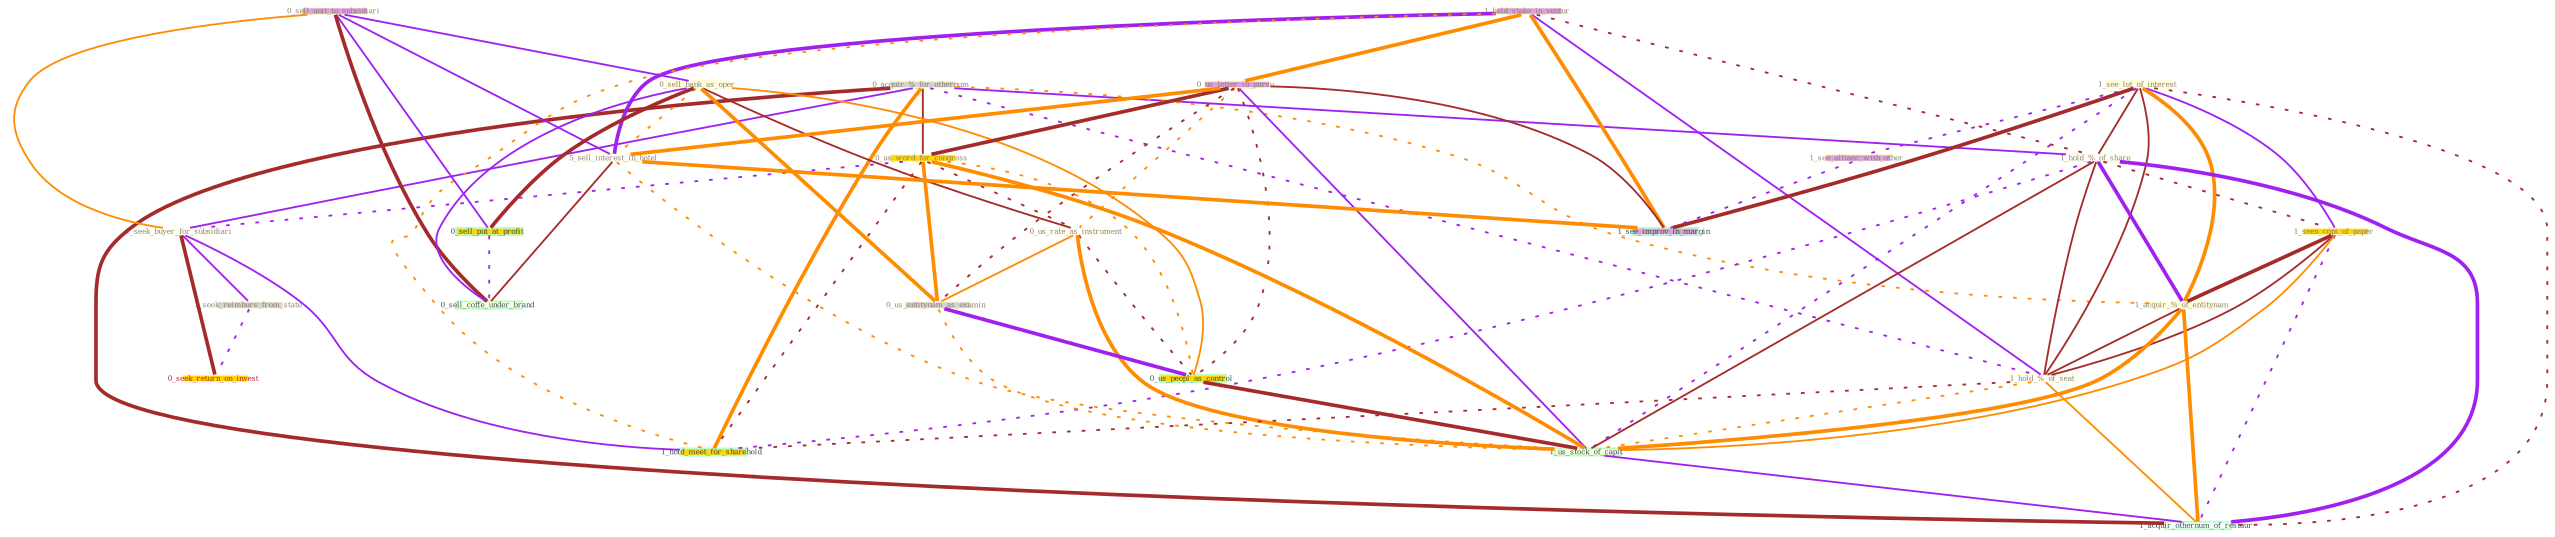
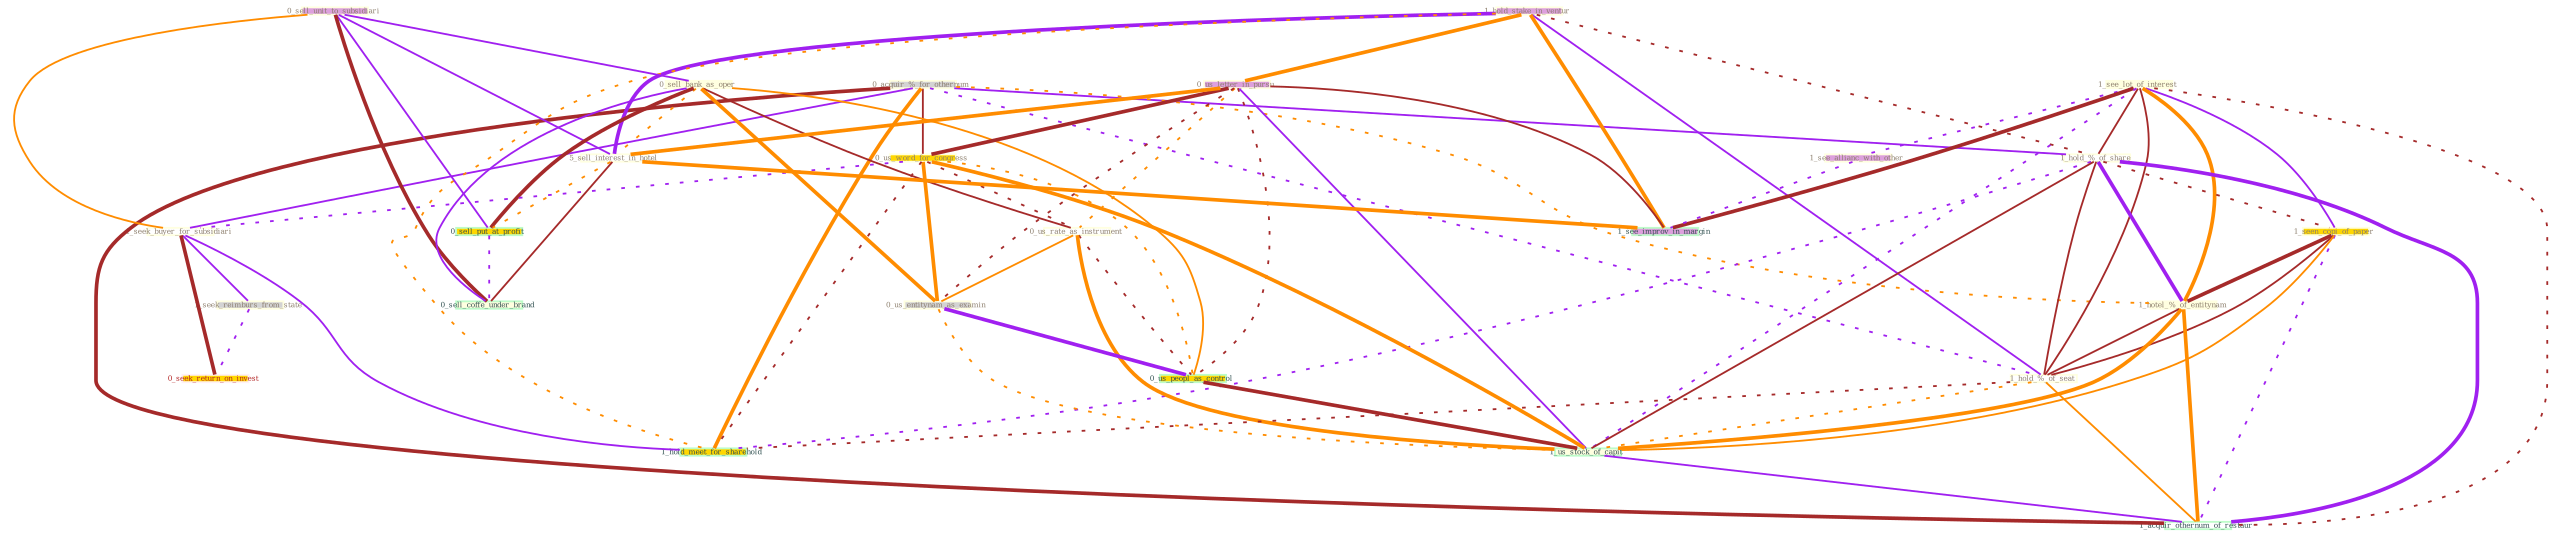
(2184, 305) -> (2184, 305)
(957, 374) -> (578, 180)
